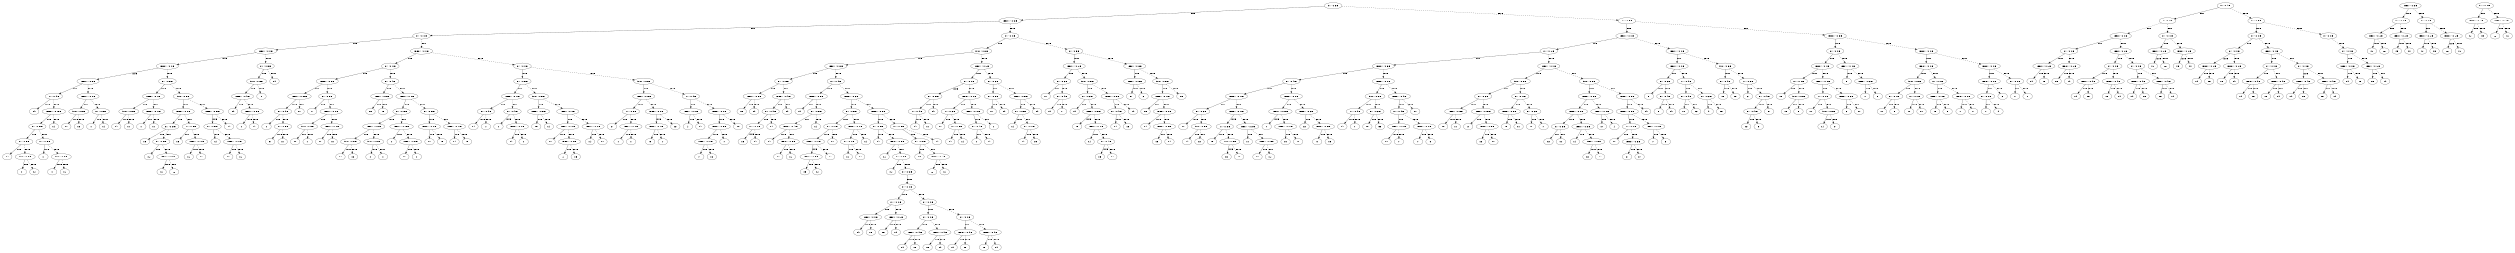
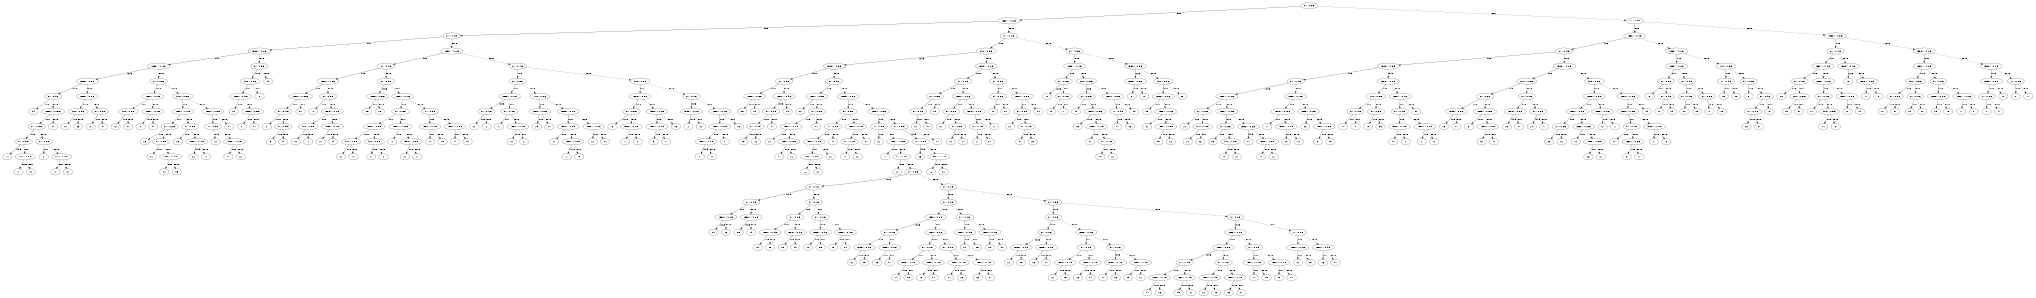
(2202, 13) -> (951, 195)
none -> (930, 179)
none -> (1235, 232)
